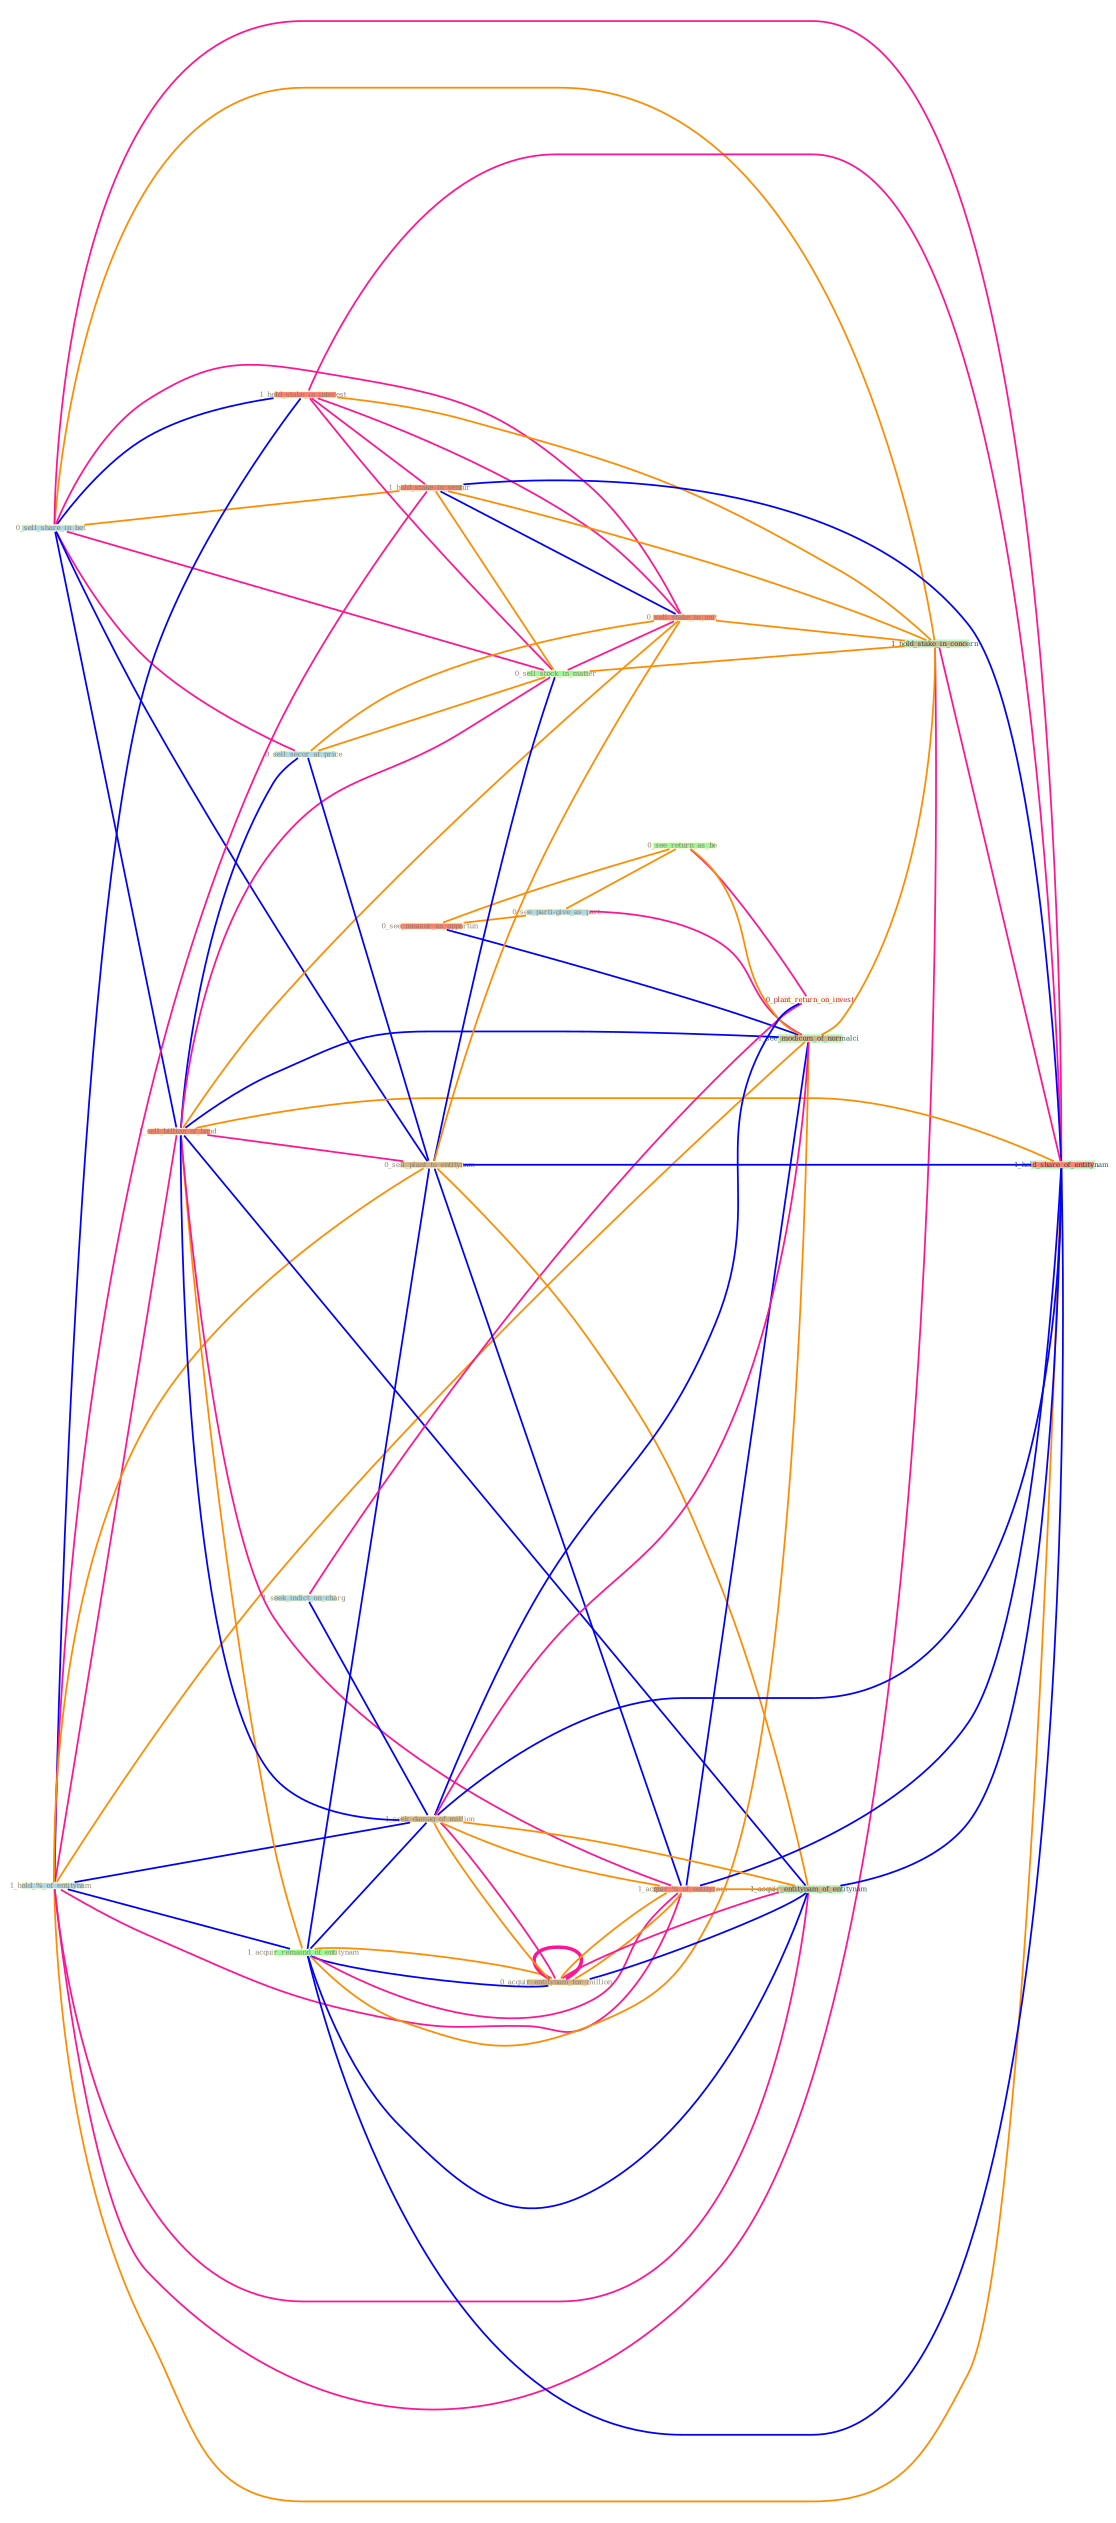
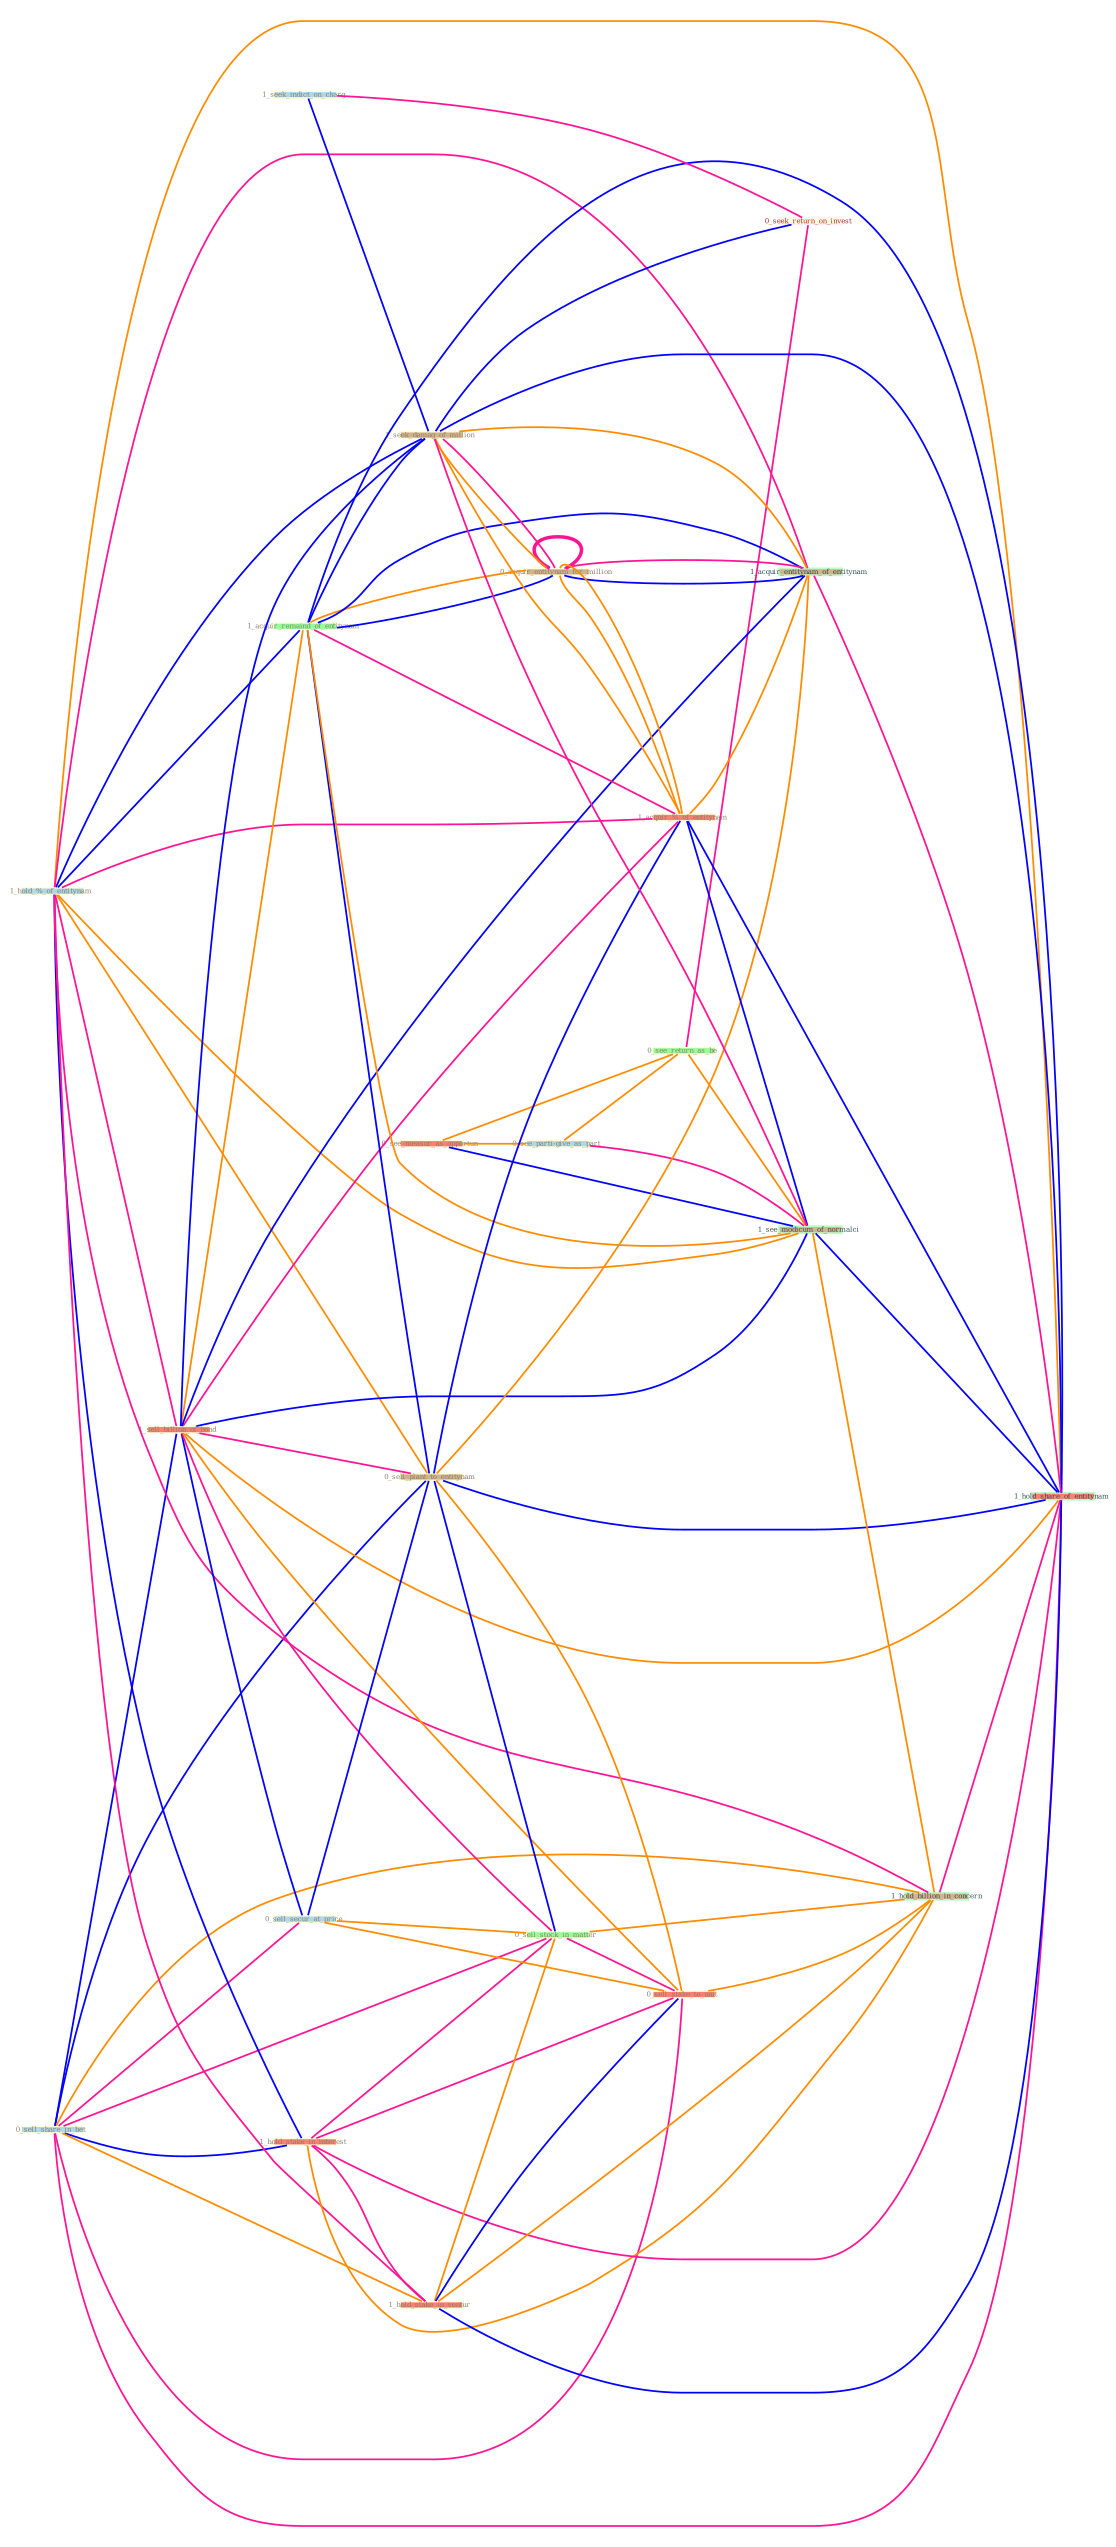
(937, 644) -> (937, 1896)
(810, 1000) -> (810, 221)
none -> (937, 1363)
(1033, 1594) -> (980, 1022)
